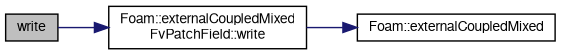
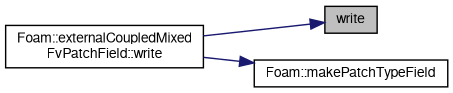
(76, 28) -> (257, 30)
(456, 28) -> (351, 73)
